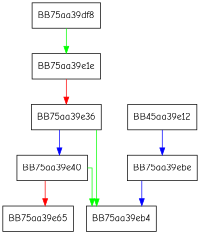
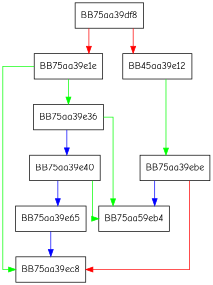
(66, 37) -> (89, 37)
none -> (133, 37)
(66, 88) -> (68, 88)
(162, 139) -> (166, 114)
(45, 190) -> (58, 190)
(121, 219) -> (134, 219)
none -> (51, 270)
